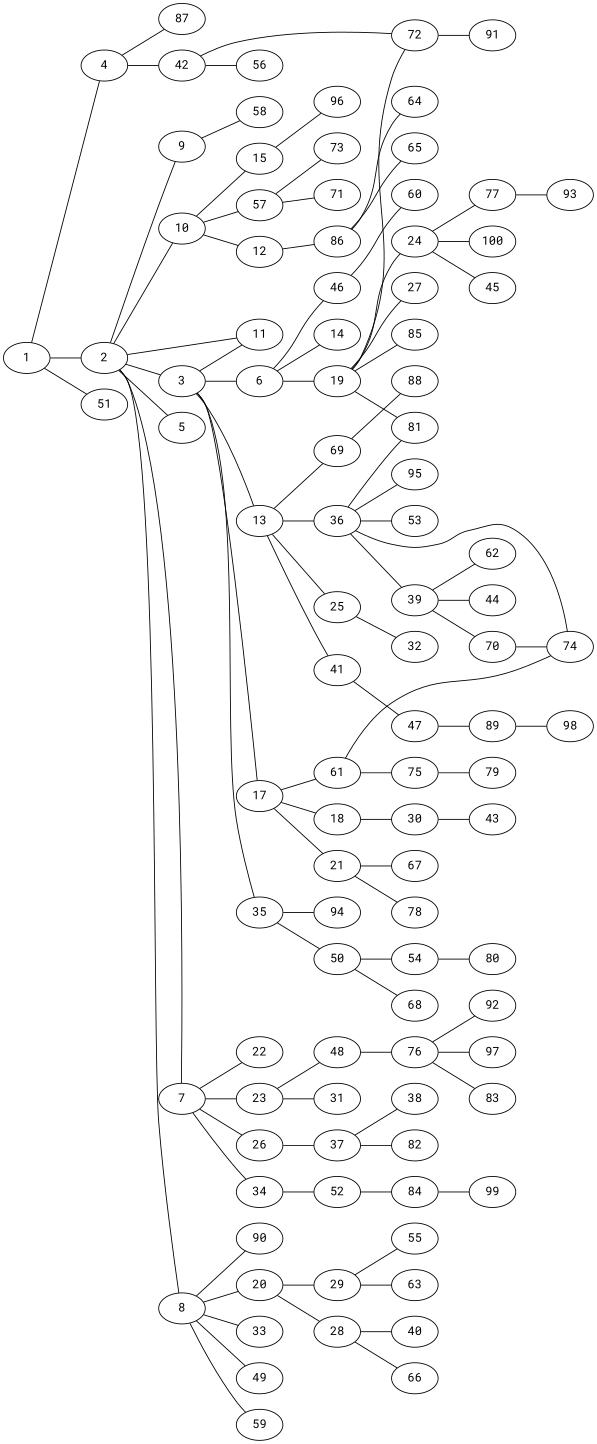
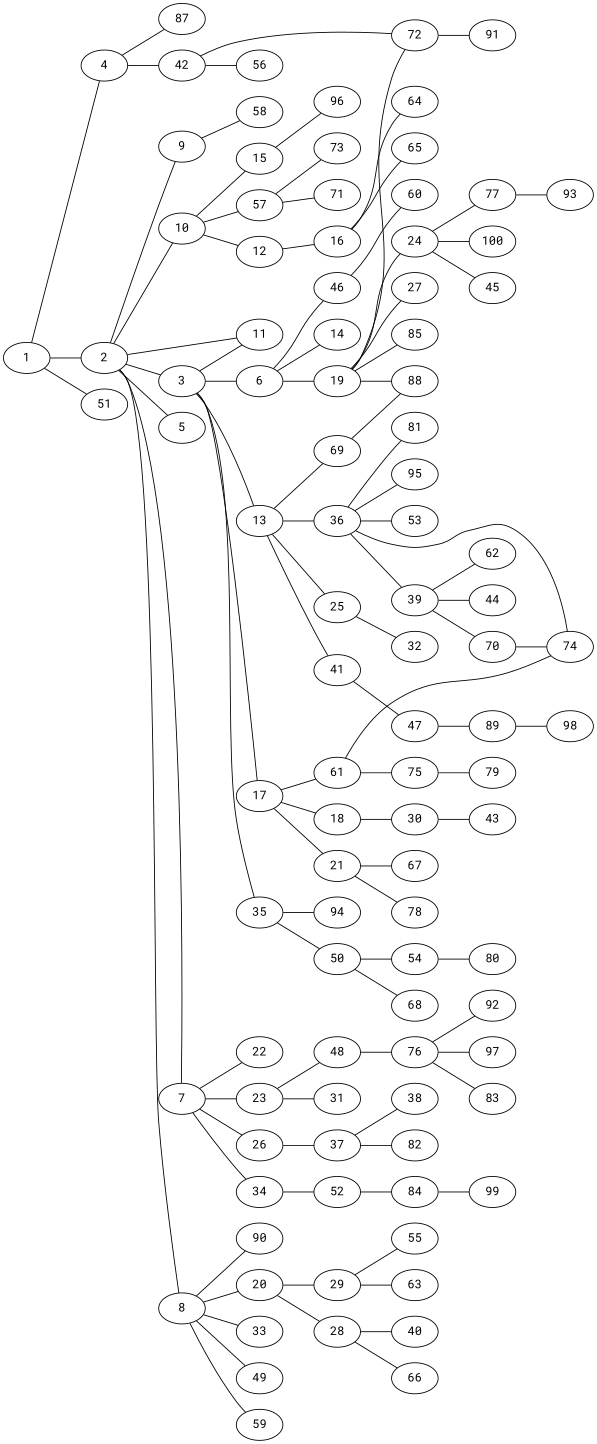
(337, 242) -> (337, 242)
(376, 405) -> (376, 381)
